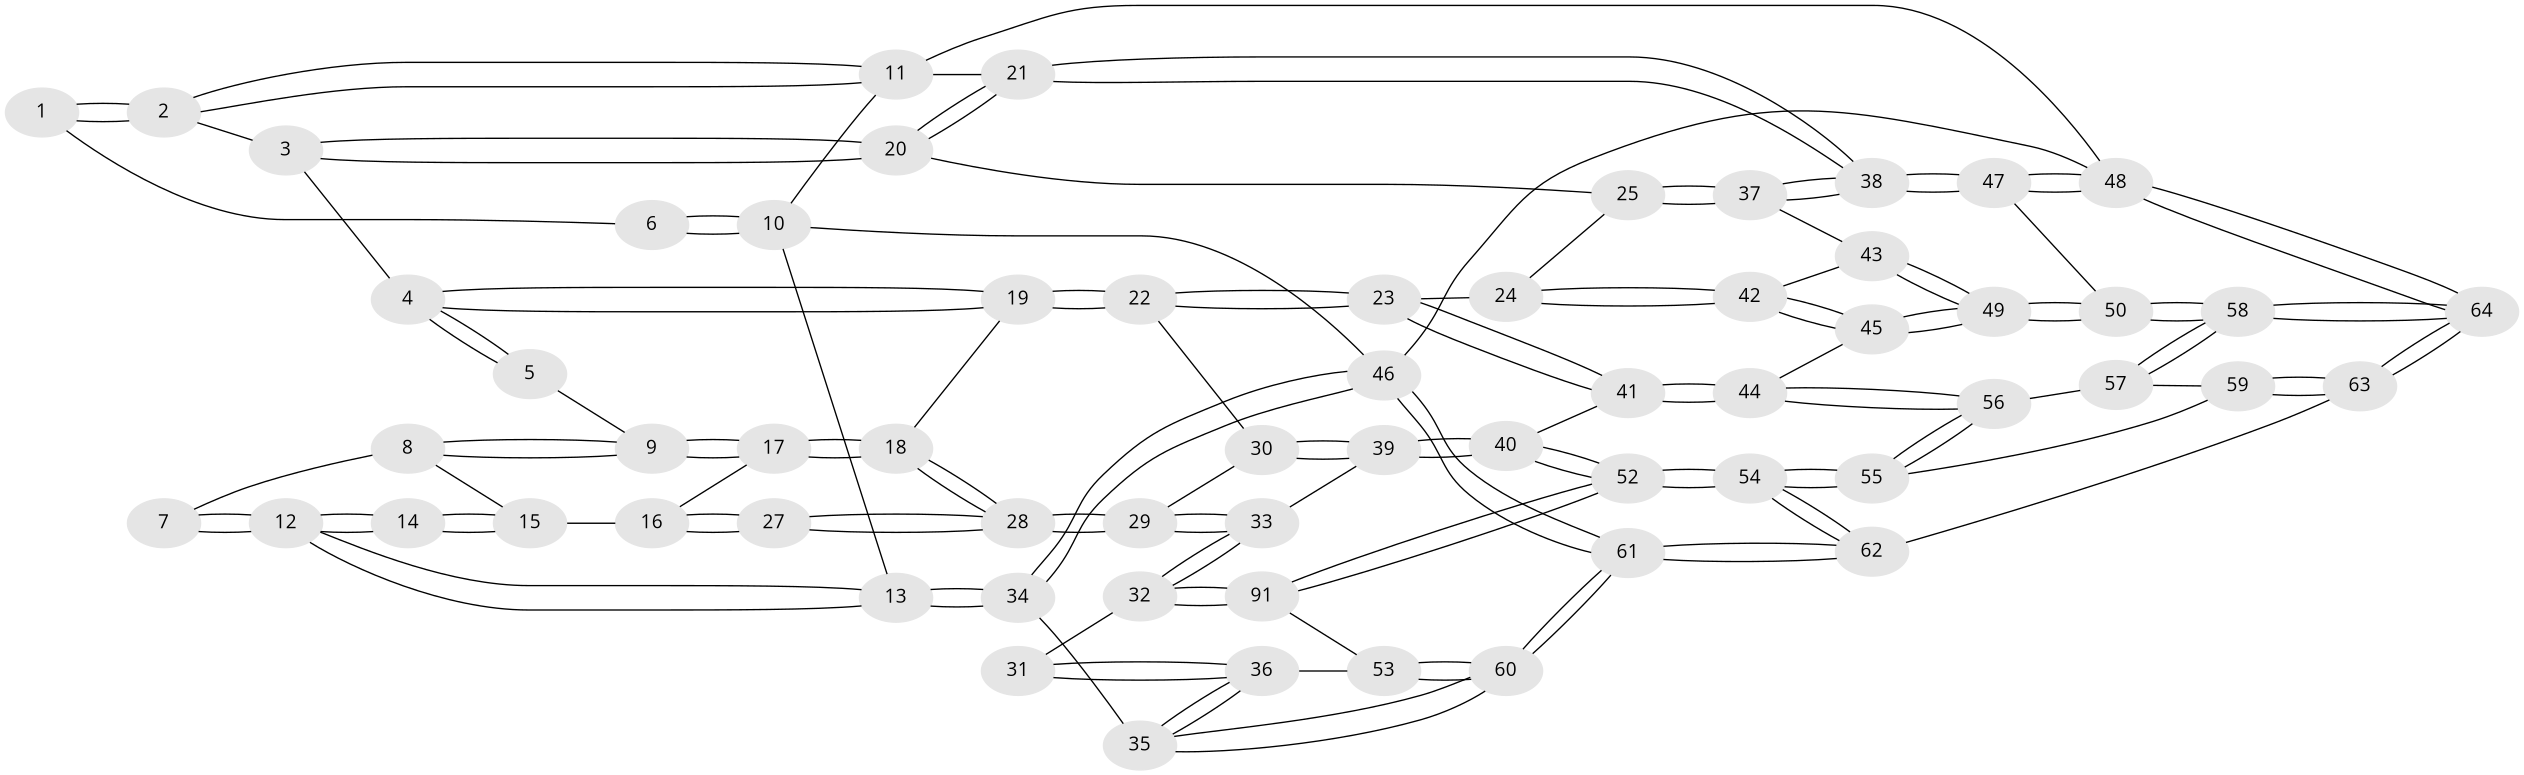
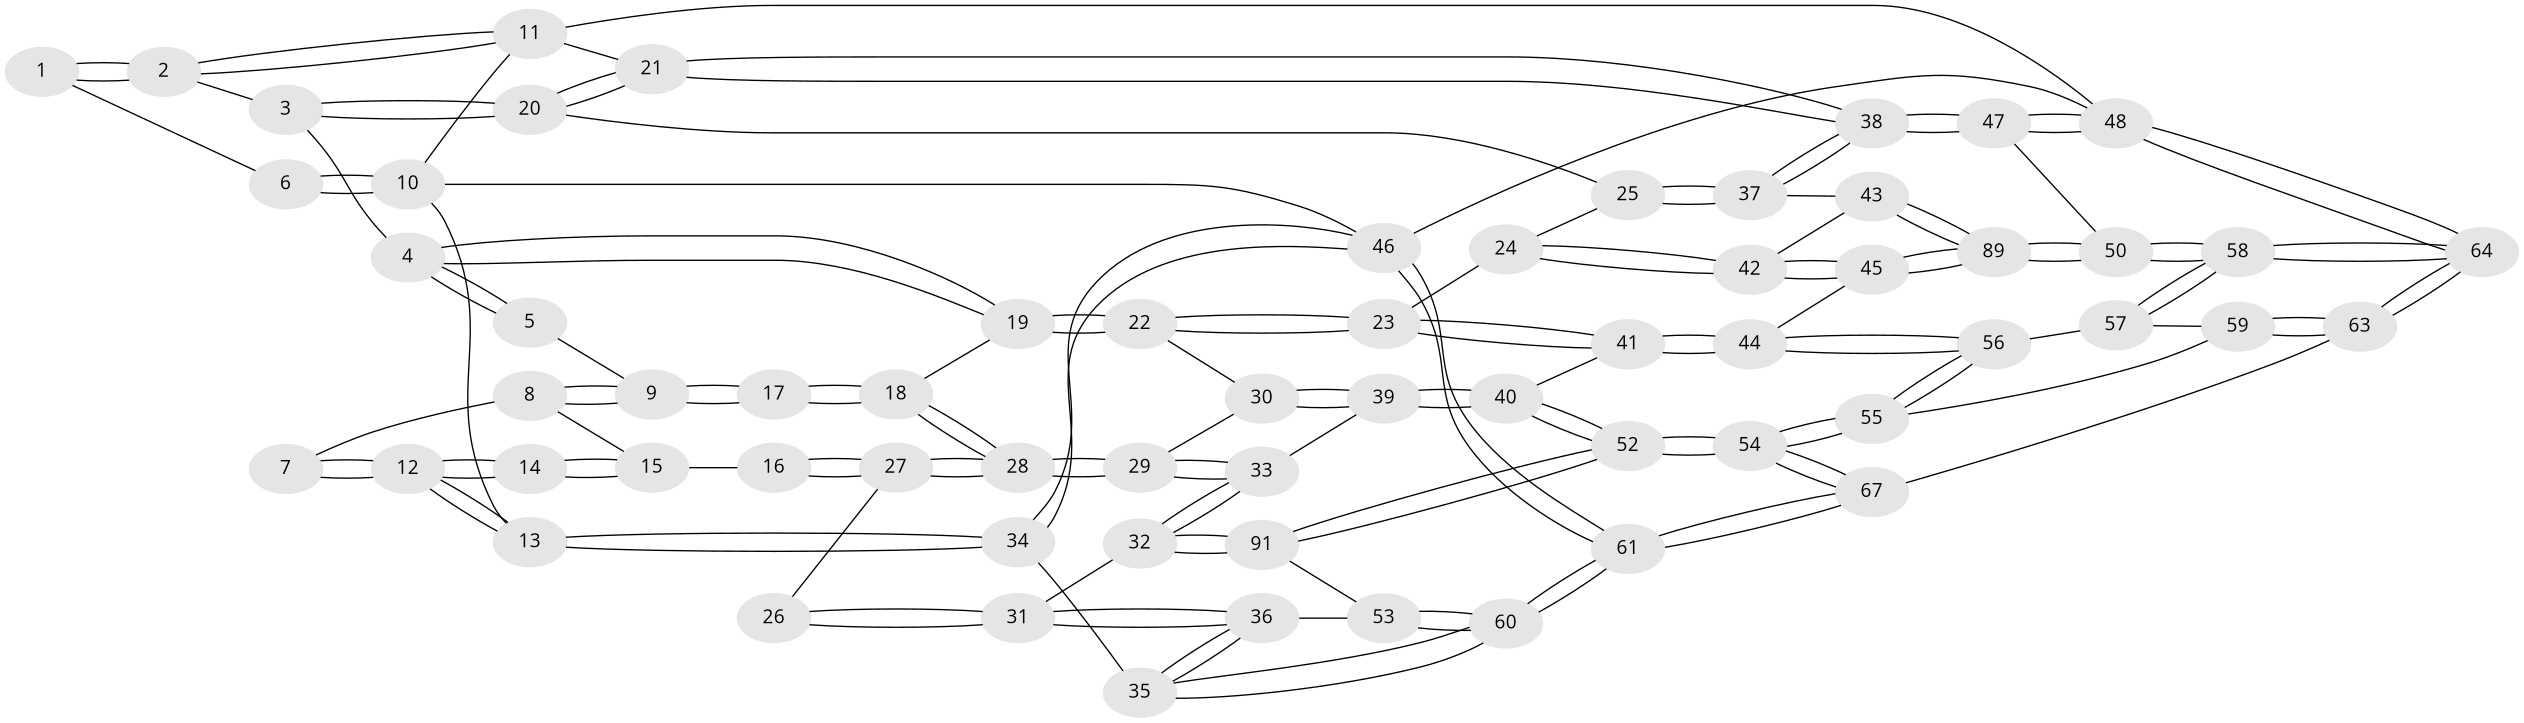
(1994, 312) -> (1994, 252)
(713, 486) -> none
(1872, 552) -> (1872, 492)
none -> (774, 618)
